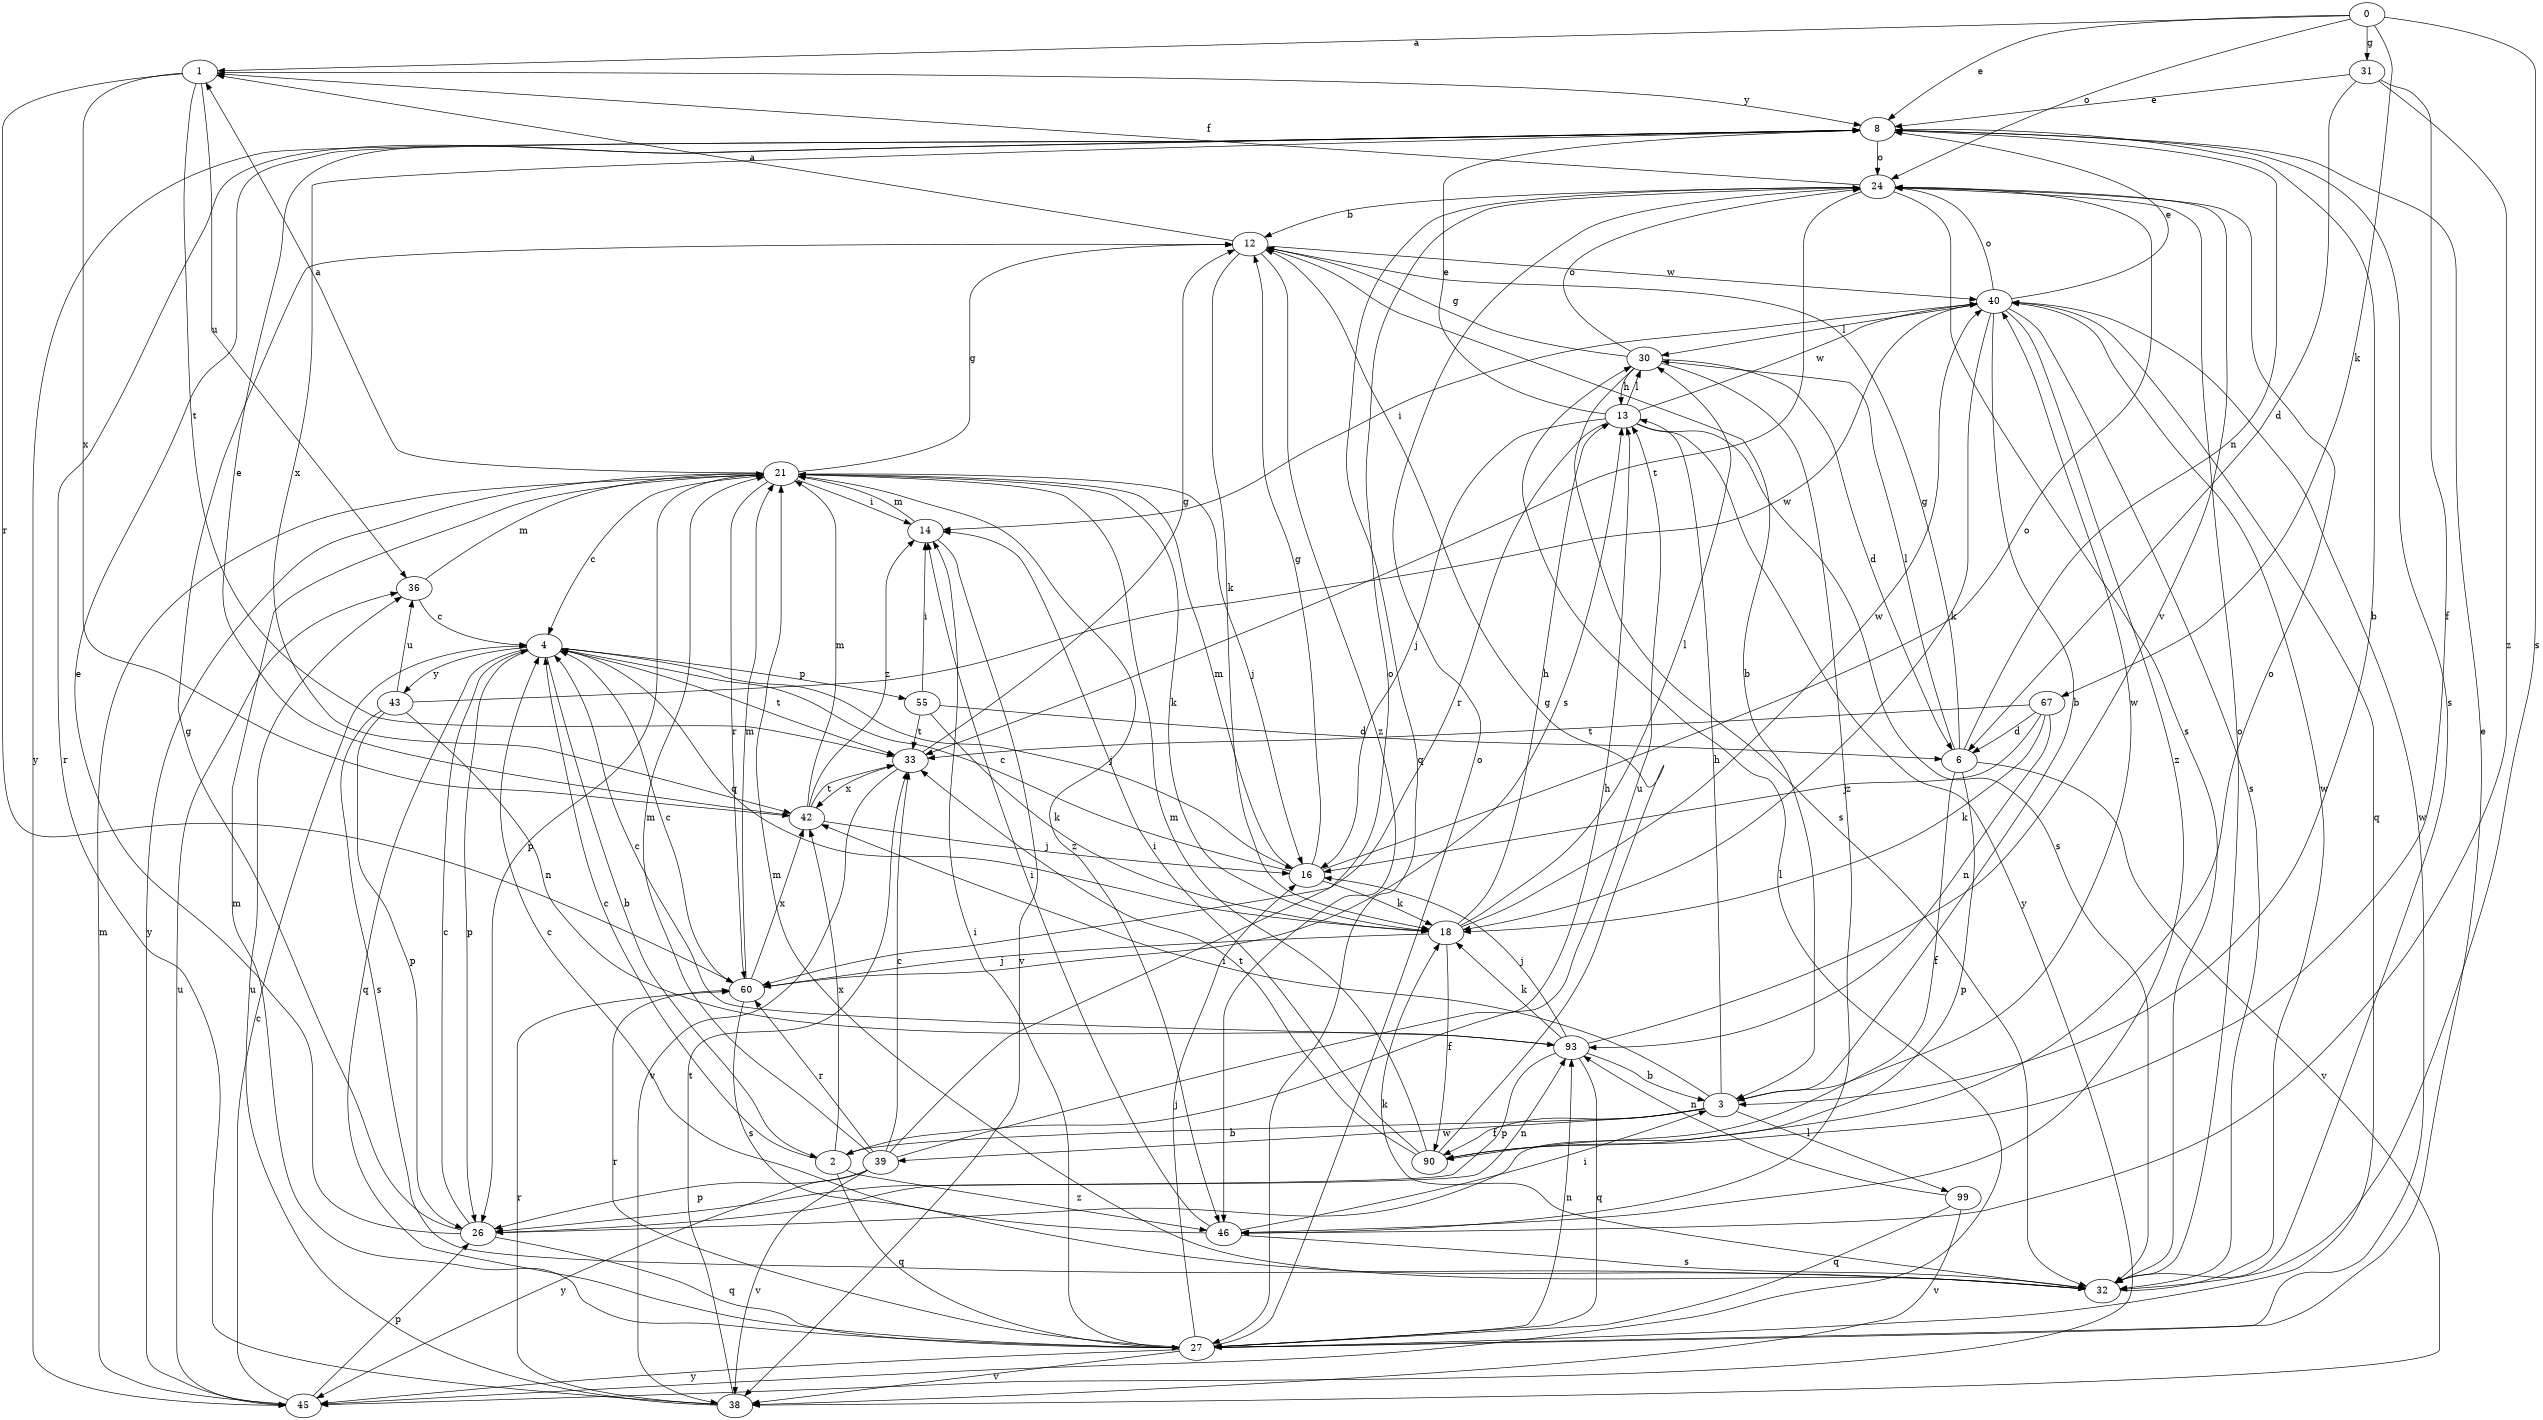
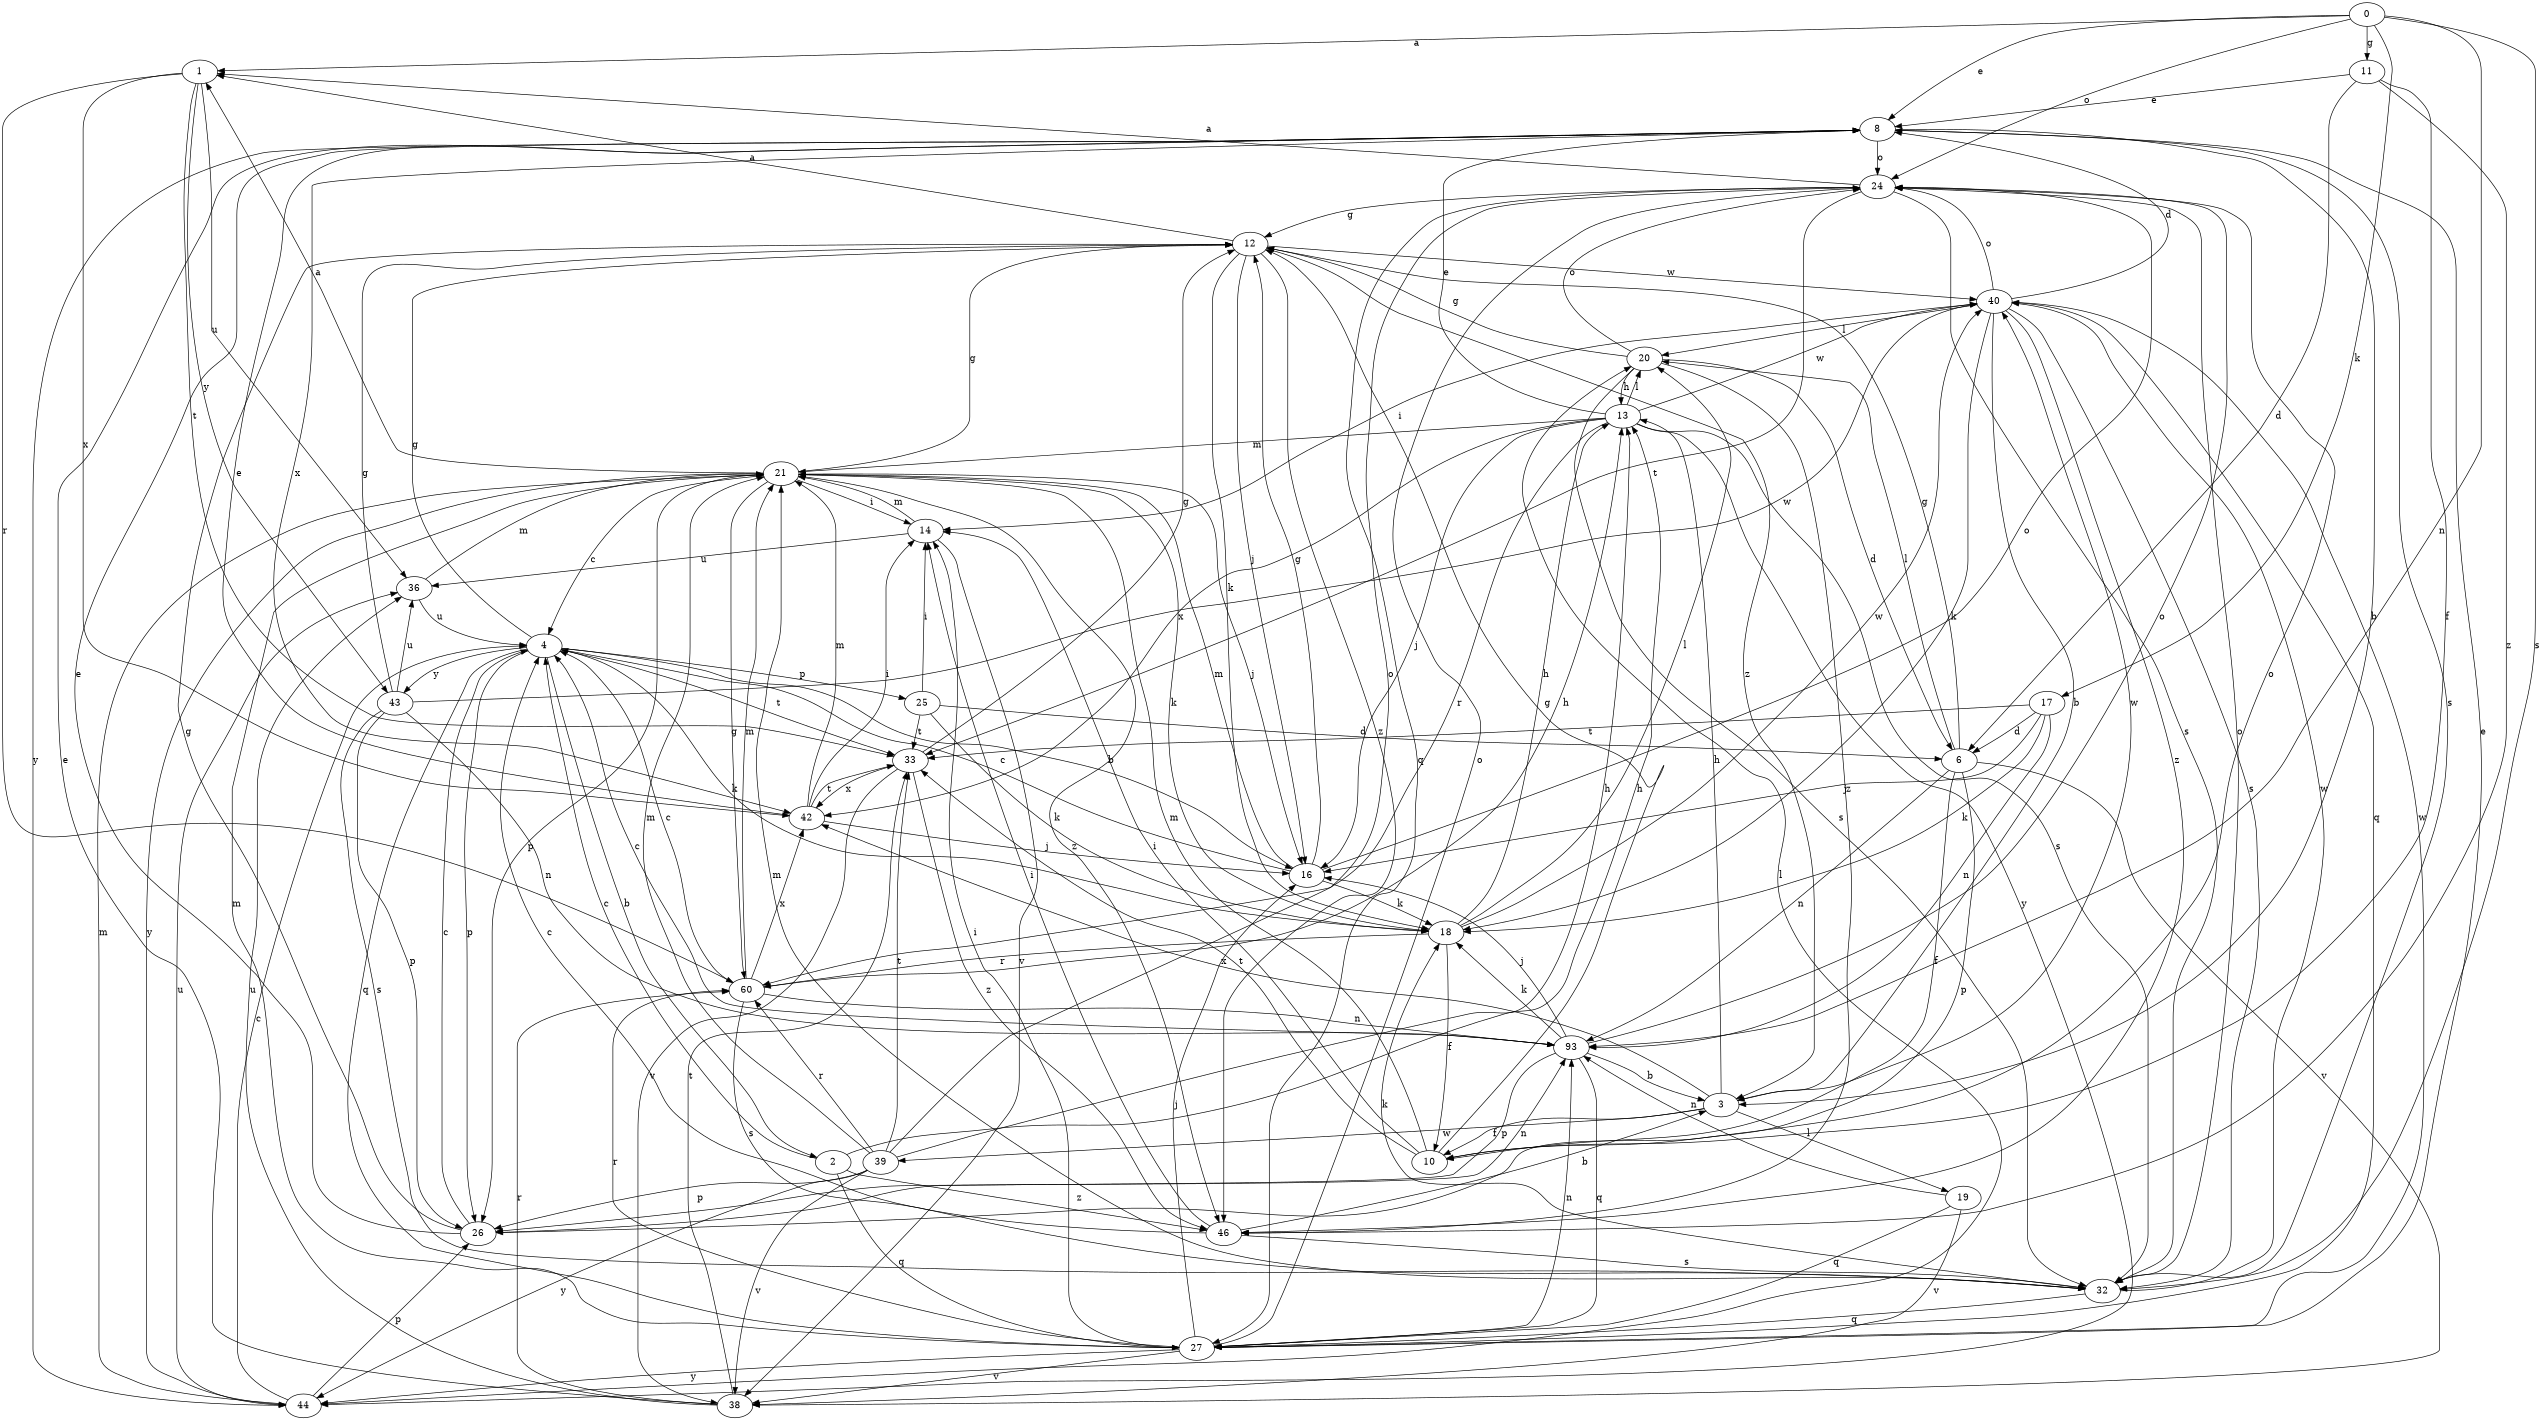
(2367, 72) -> (2367, 72)
(1037, 76) -> (209, 411)
(1209, 129) -> (1209, 129)
(1350, 215) -> (1350, 215)
(2169, 215) -> (2169, 215)
none -> (586, 260)
none -> (625, 266)
(2276, 337) -> (1778, 915)
(1645, 359) -> (1645, 359)
none -> (1205, 445)
none -> (1251, 558)
none -> (673, 559)
(440, 617) -> (440, 617)
(2162, 617) -> (2162, 617)
(888, 675) -> (888, 675)
(1748, 675) -> (1748, 675)
(922, 703) -> (922, 703)
(1566, 703) -> (1566, 703)
(2047, 703) -> (2047, 703)
none -> (2312, 715)
(735, 732) -> (735, 732)
(66, 761) -> (66, 761)
(1111, 761) -> (1111, 761)
(735, 789) -> (735, 789)
(1640, 789) -> (1640, 789)
(900, 962) -> (900, 962)
(1002, 962) -> (1002, 962)
(1224, 962) -> (1224, 962)
(838, 992) -> (1199, 593)
none -> (983, 998)
none -> (1137, 1008)
(1278, 1128) -> none
(1430, 1162) -> (1430, 1162)
(1585, 1162) -> (1585, 1162)
(1963, 1198) -> (1963, 1198)
(794, 1321) -> (1654, 1329)
(303, 1406) -> (303, 1406)
